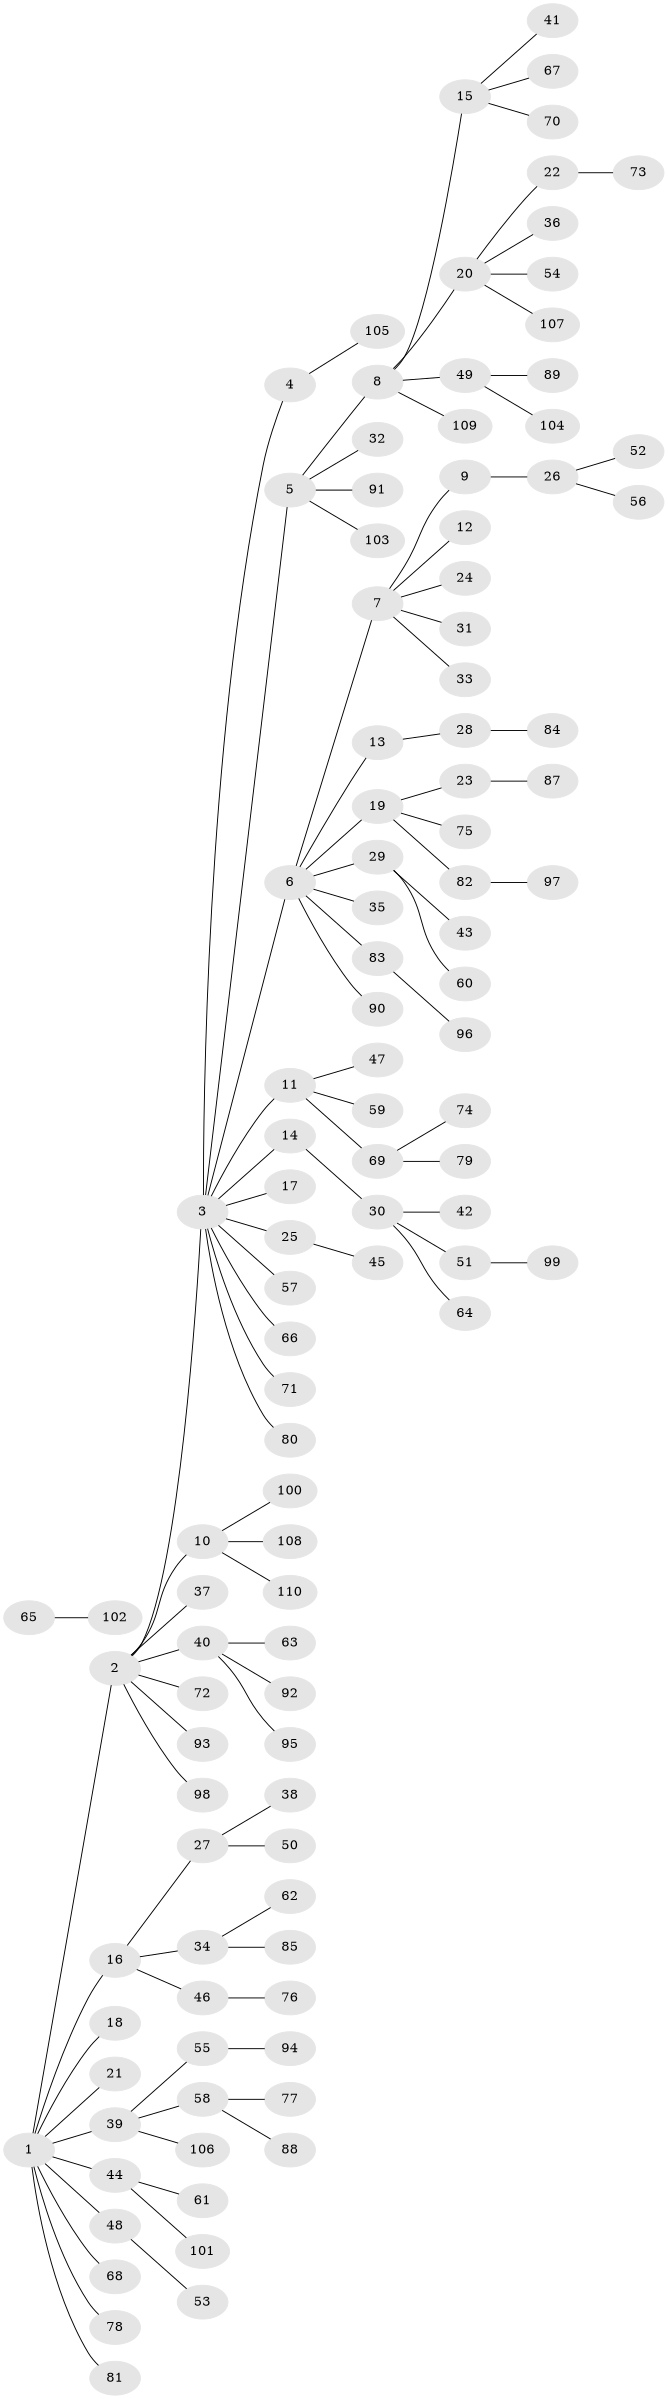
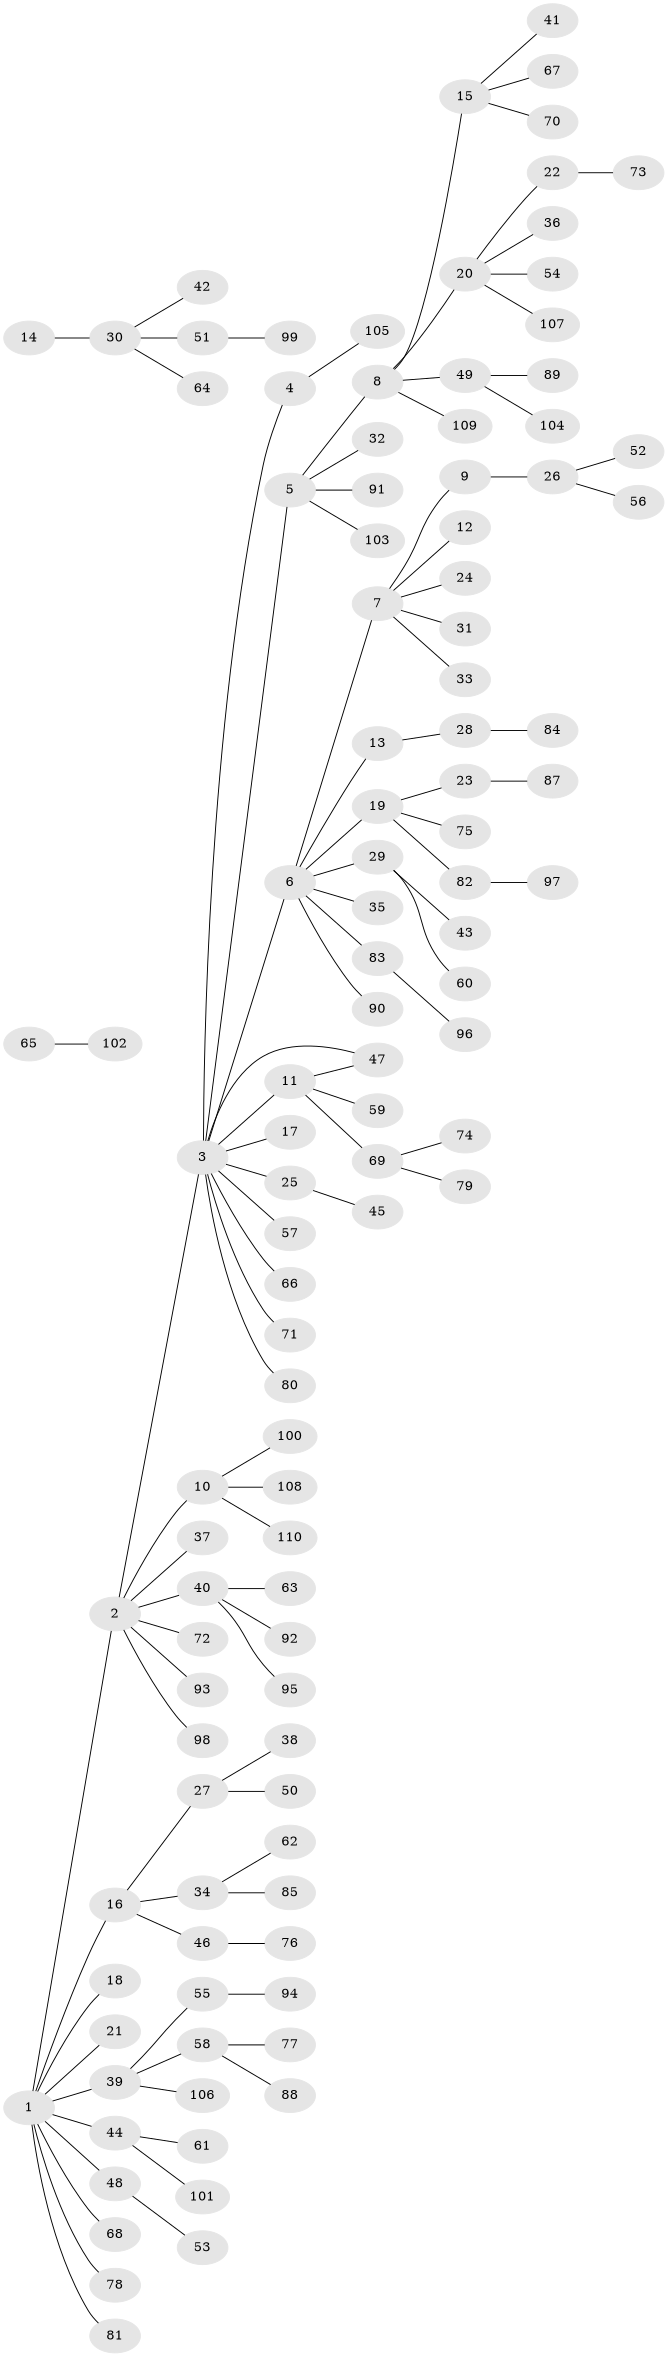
(246, 1174) -> (259, 1059)
